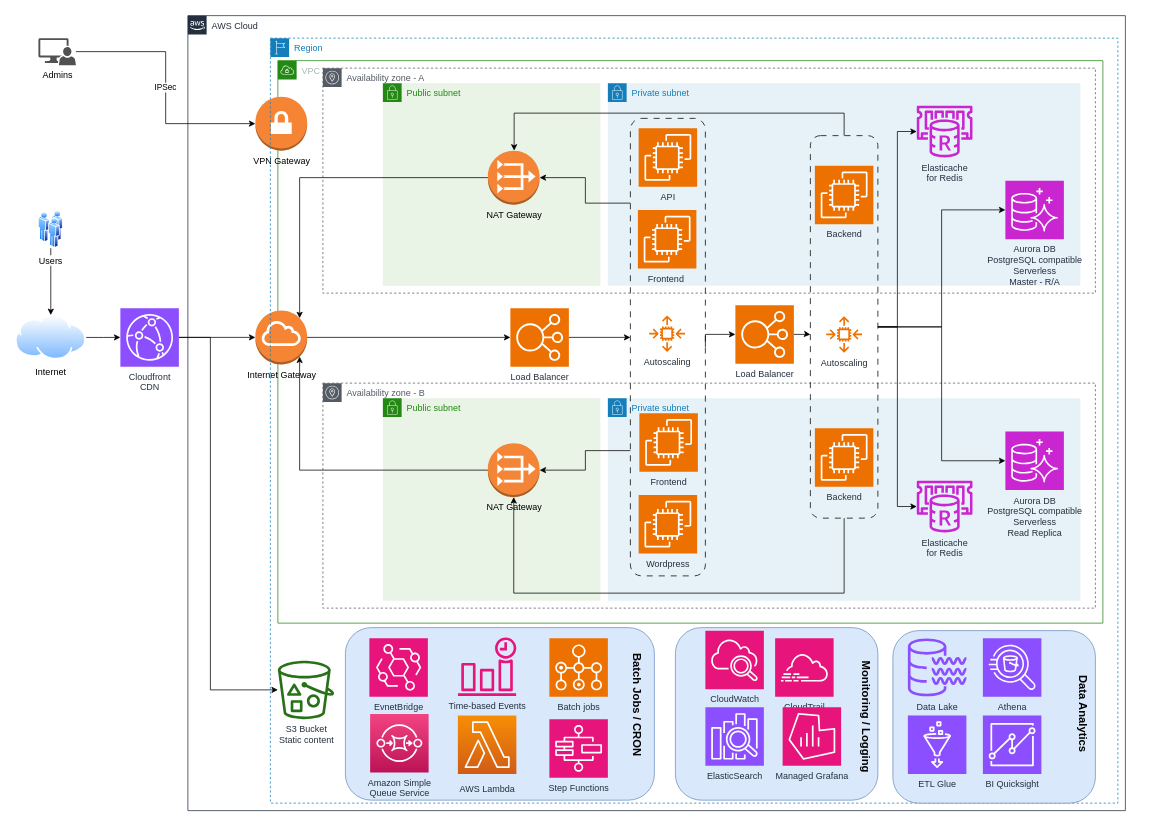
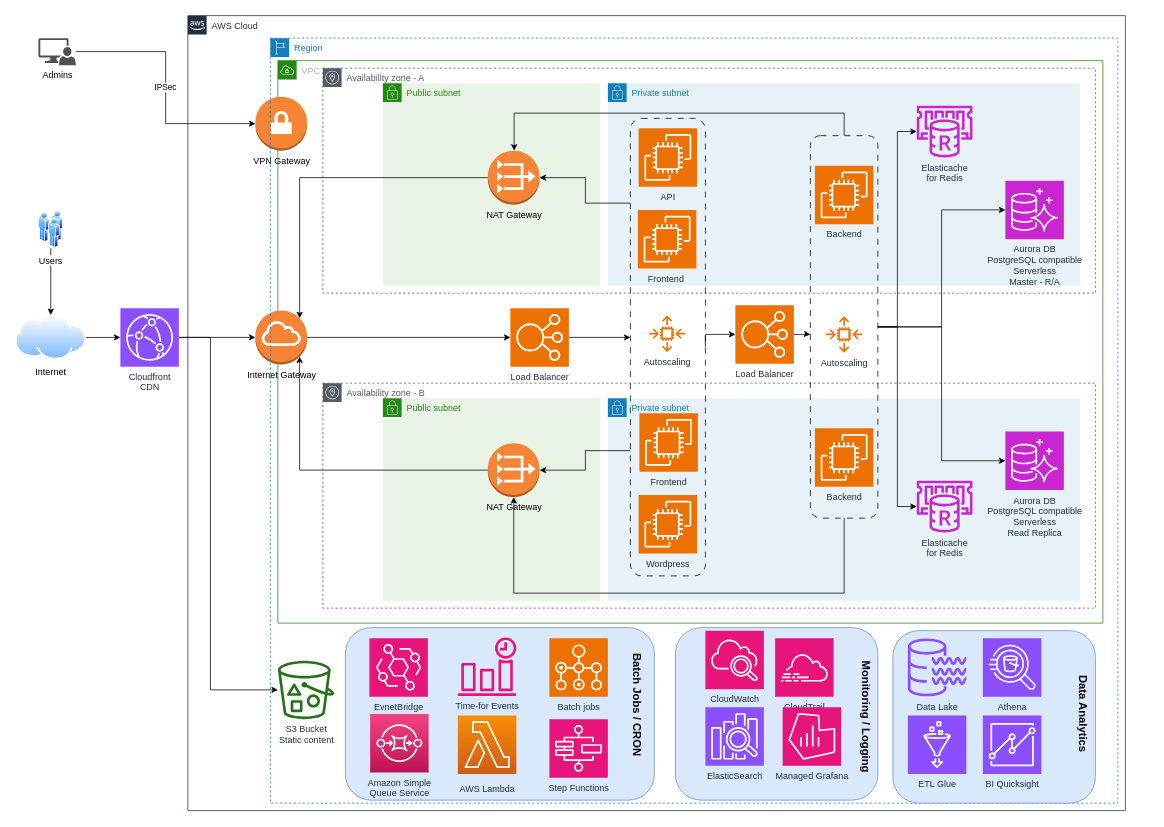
(488, 706) -> (488, 706)
